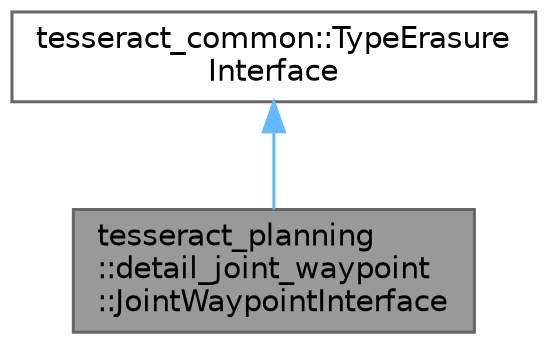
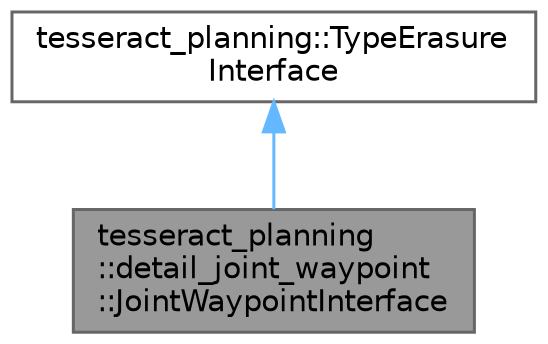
(274, 57) -> (274, 57)
